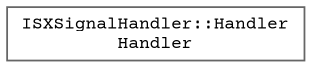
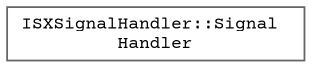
(156, 34) -> (156, 34)
